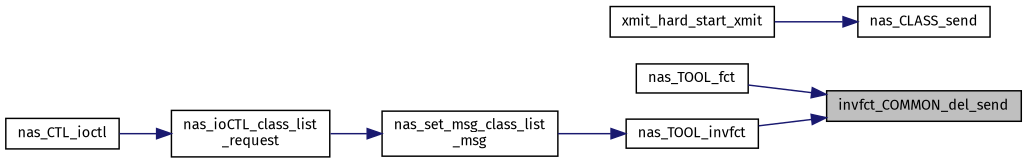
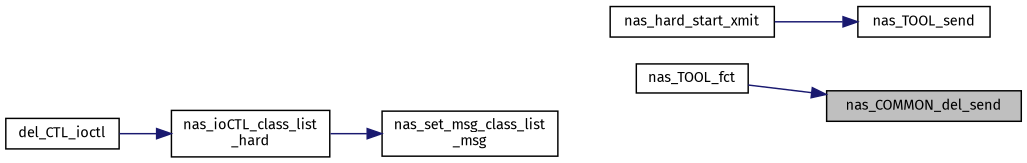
(692, 22) -> (692, 22)
(924, 22) -> (924, 22)
(924, 106) -> (924, 106)
(62, 134) -> (62, 134)
(251, 134) -> (251, 134)
(692, 134) -> none
